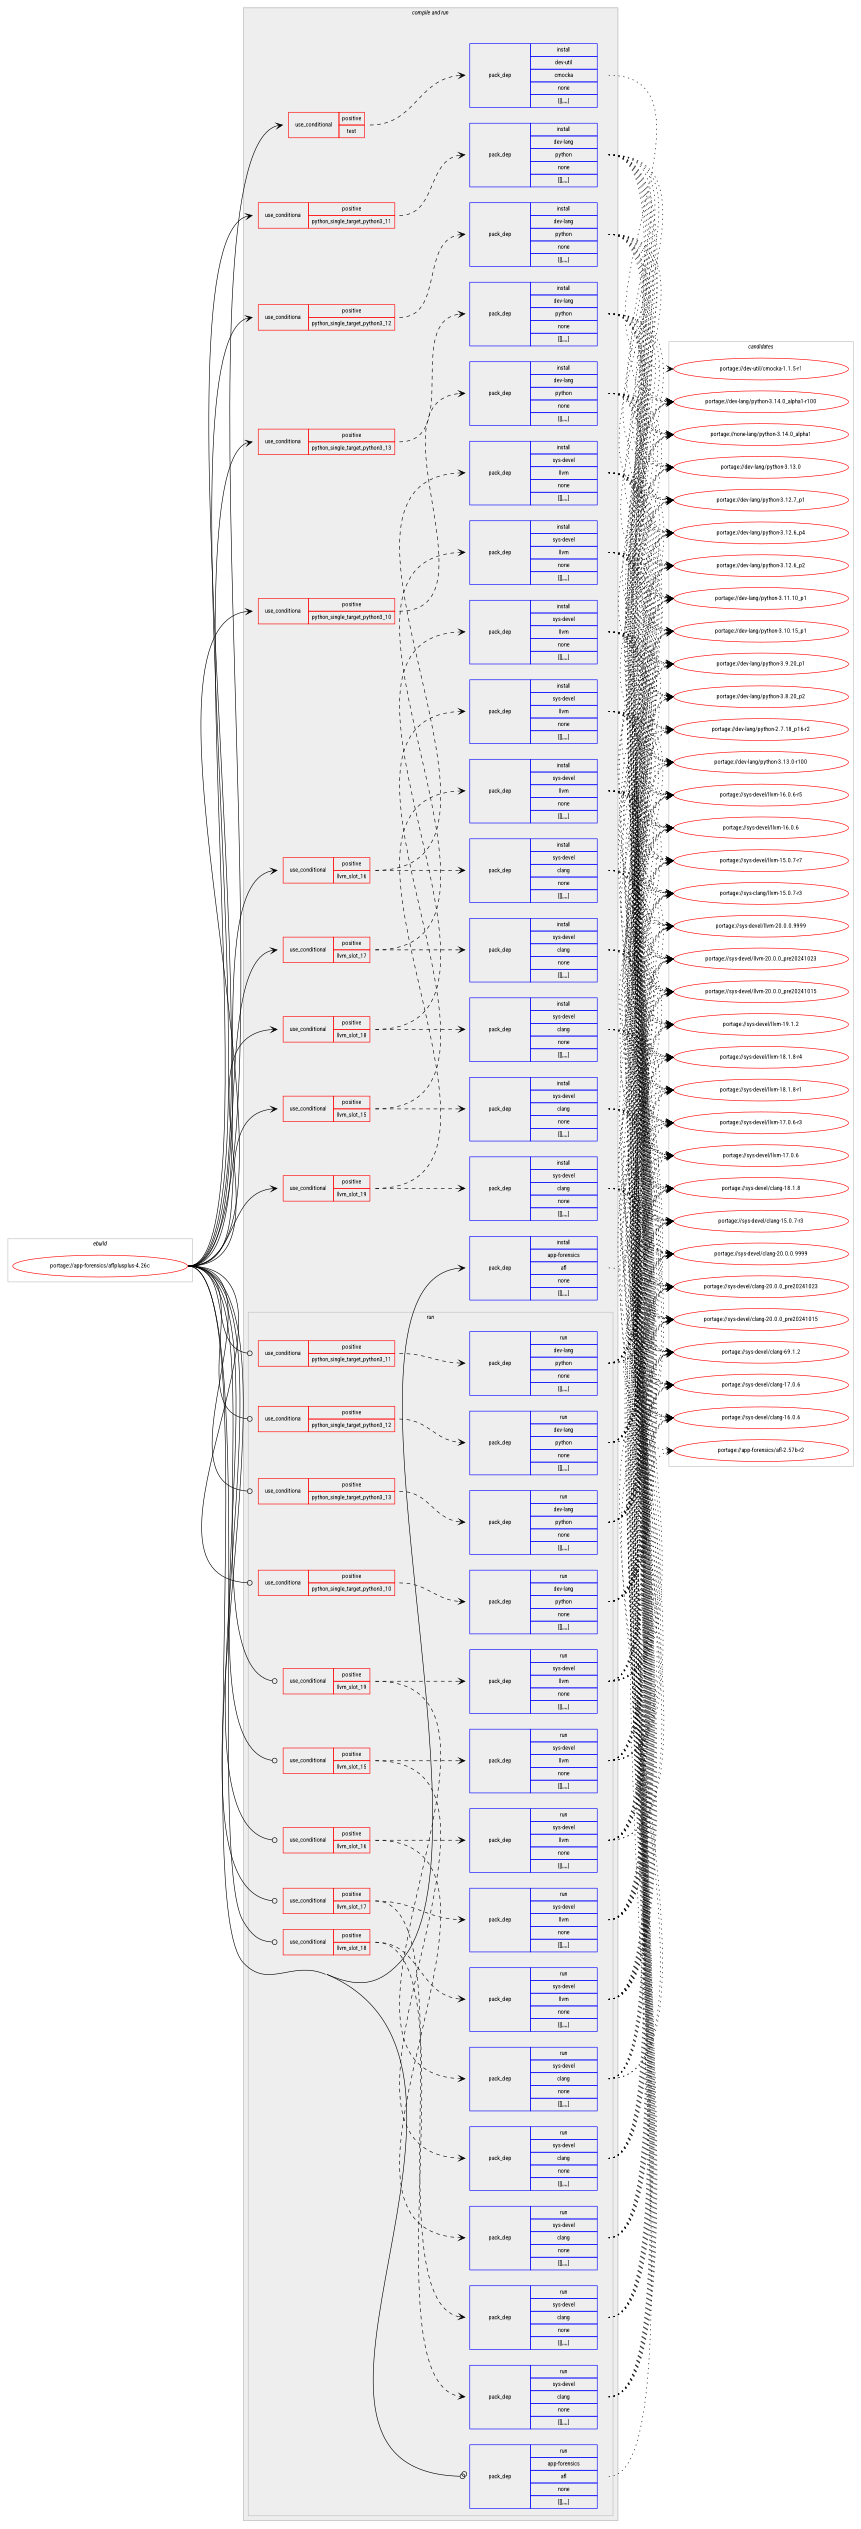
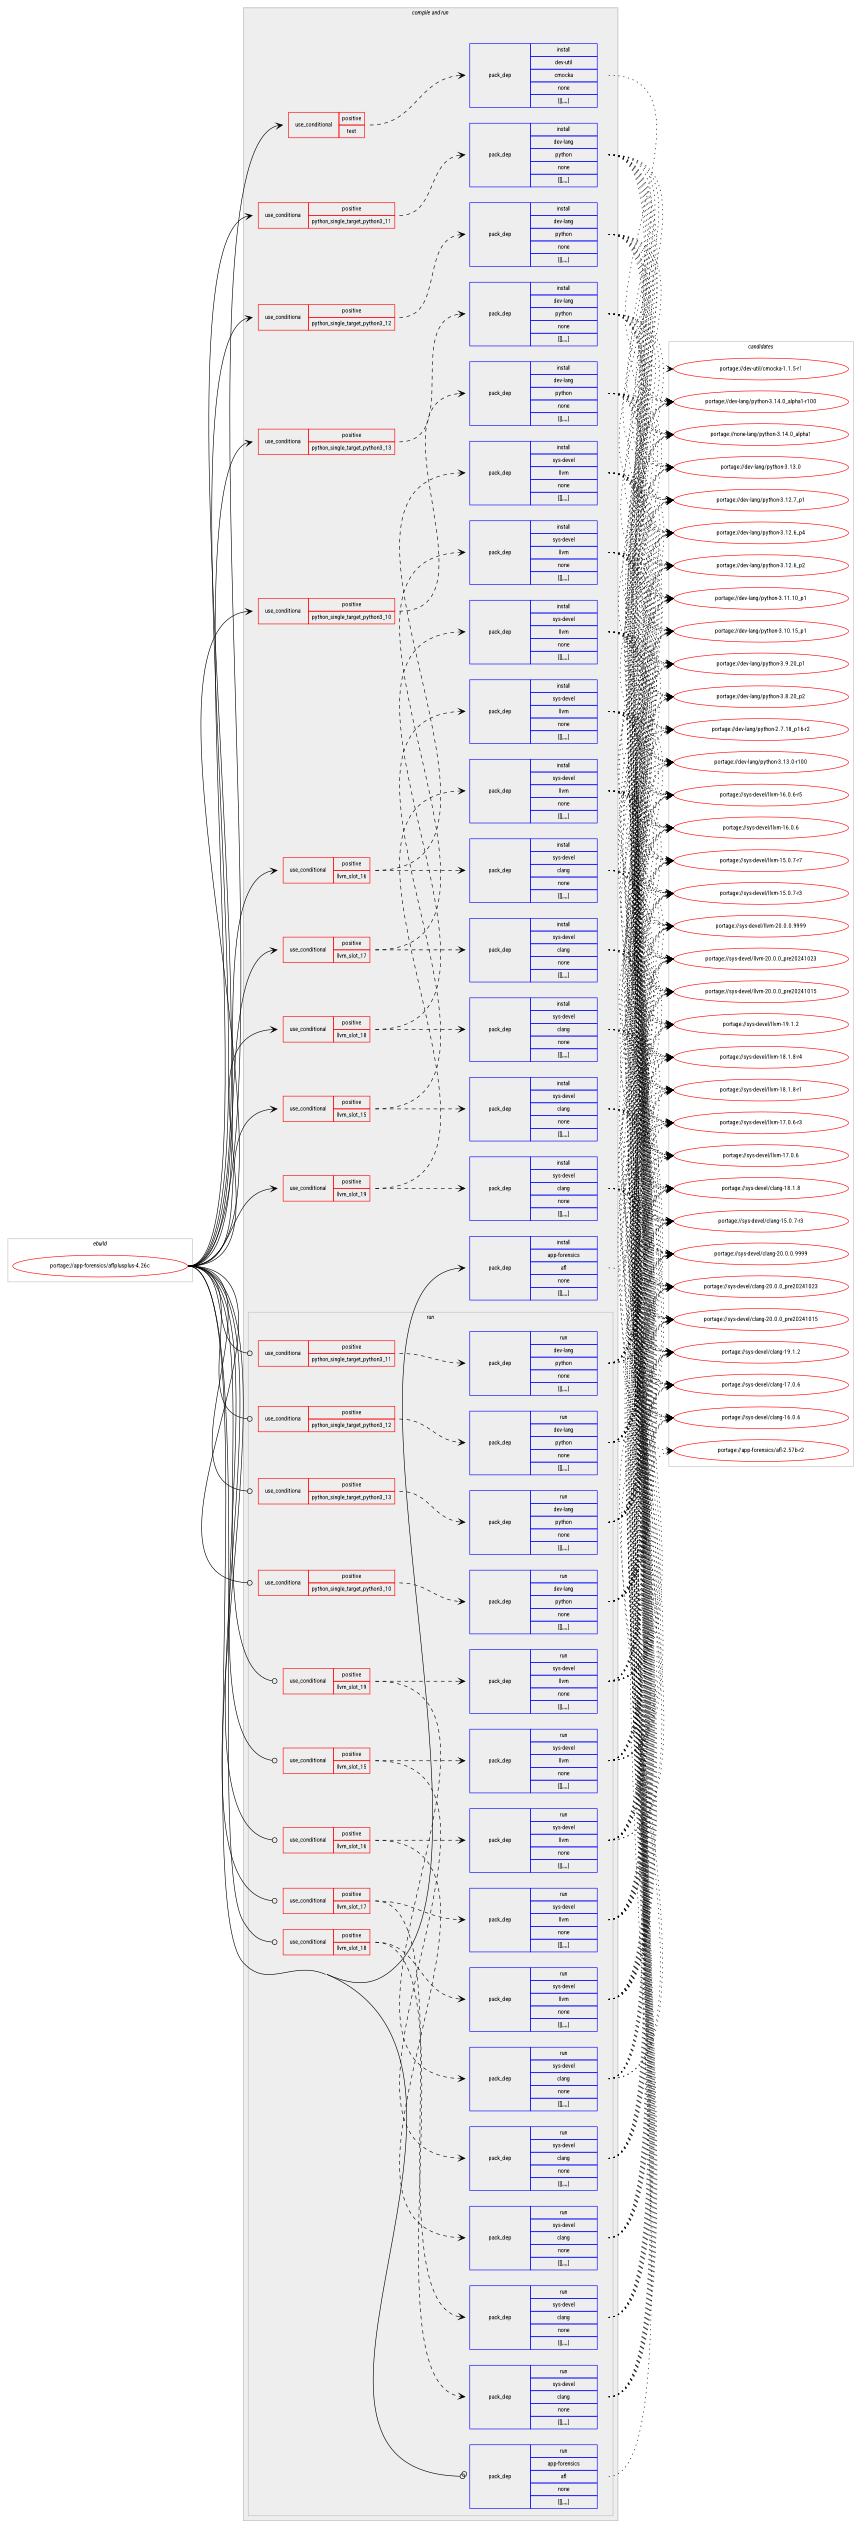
(761, 893) -> (761, 893)
(761, 1352) -> (761, 1352)
